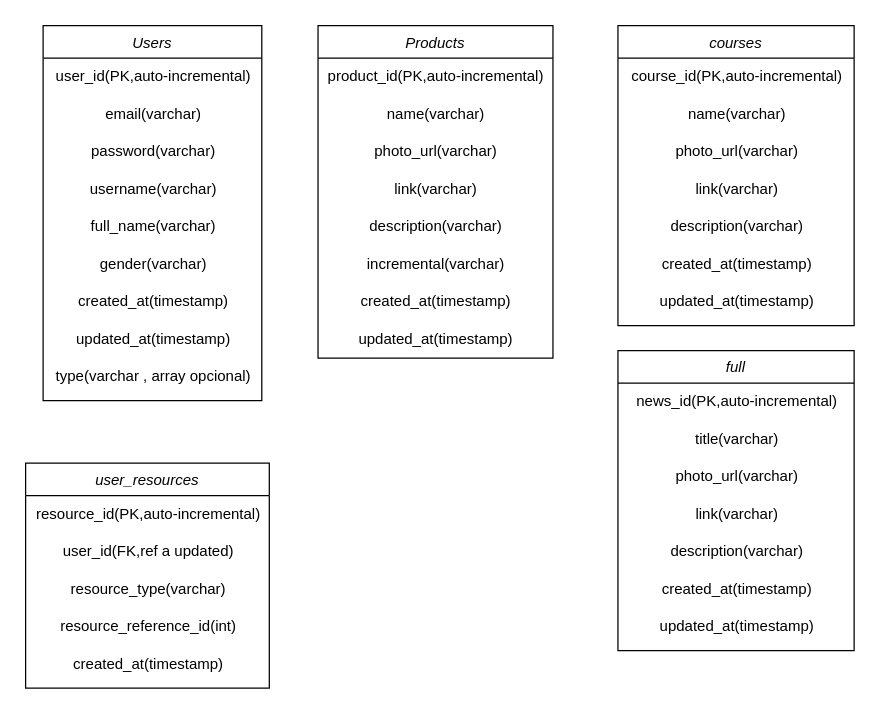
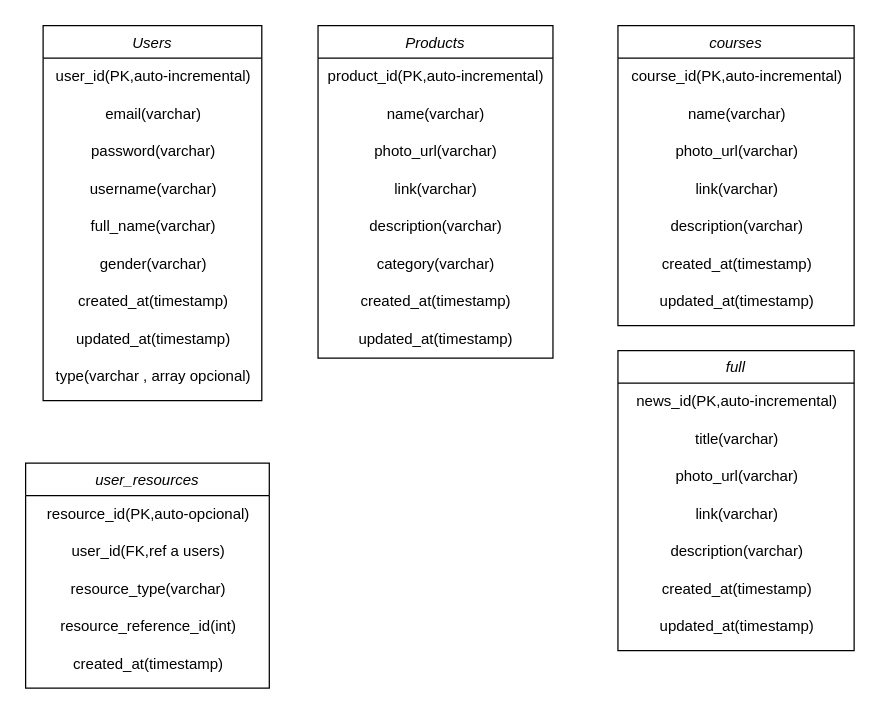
(436, 264) -> (436, 264)
(149, 514) -> (149, 514)
(149, 552) -> (149, 552)
